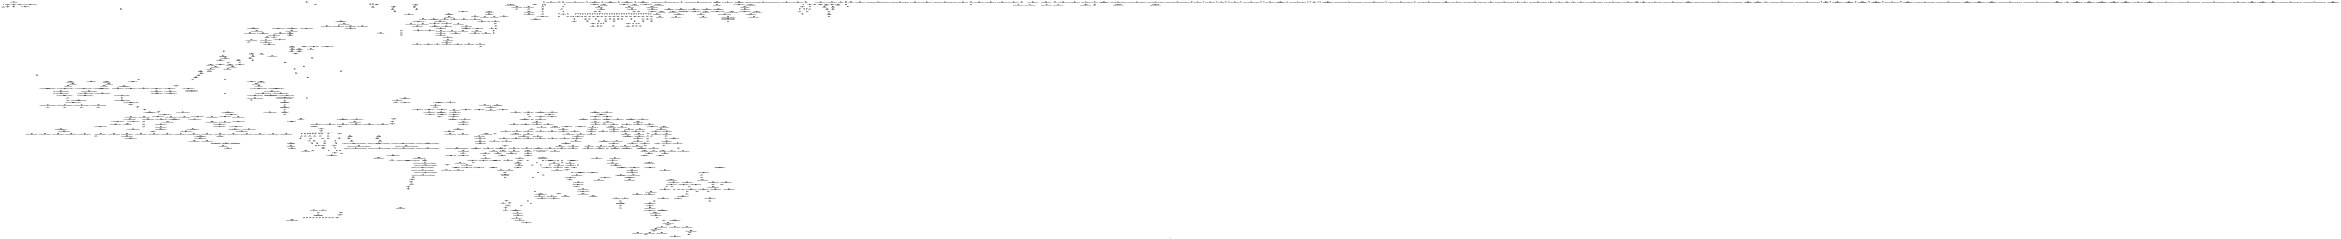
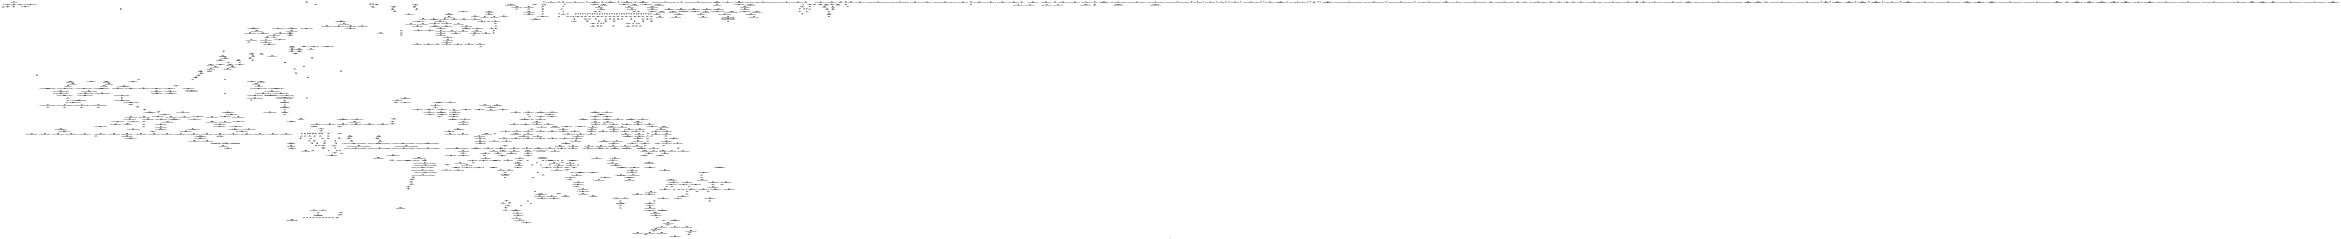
none -> (474, 35)
